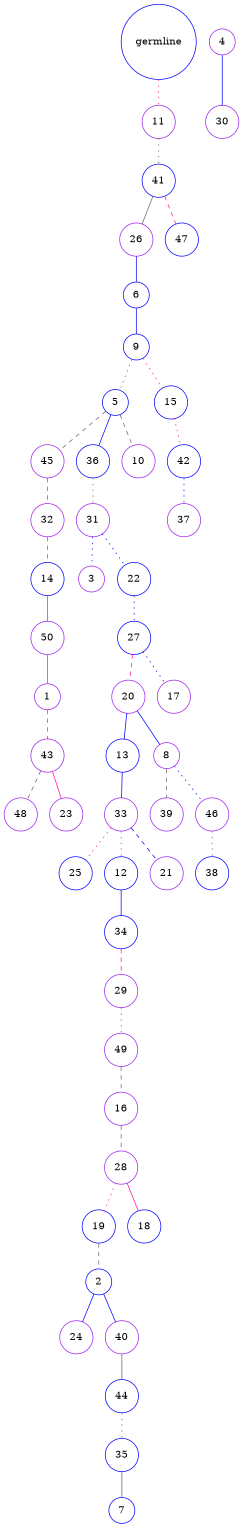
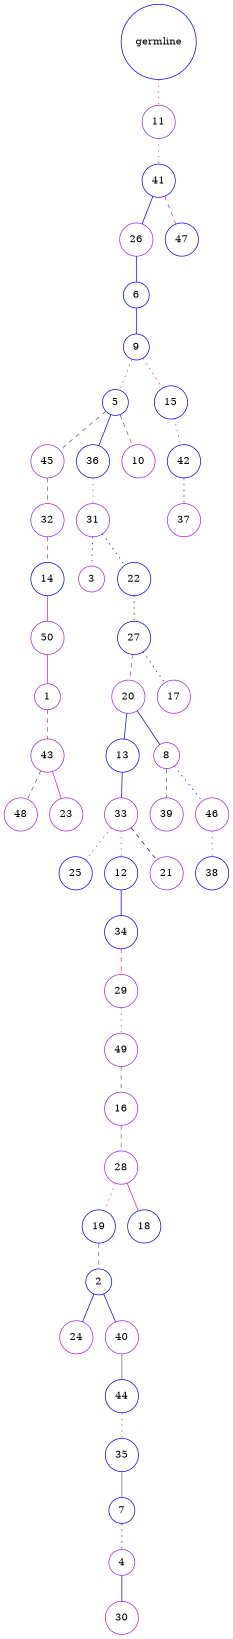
(148, 210) -> (148, 210)
none -> (122, 1537)
